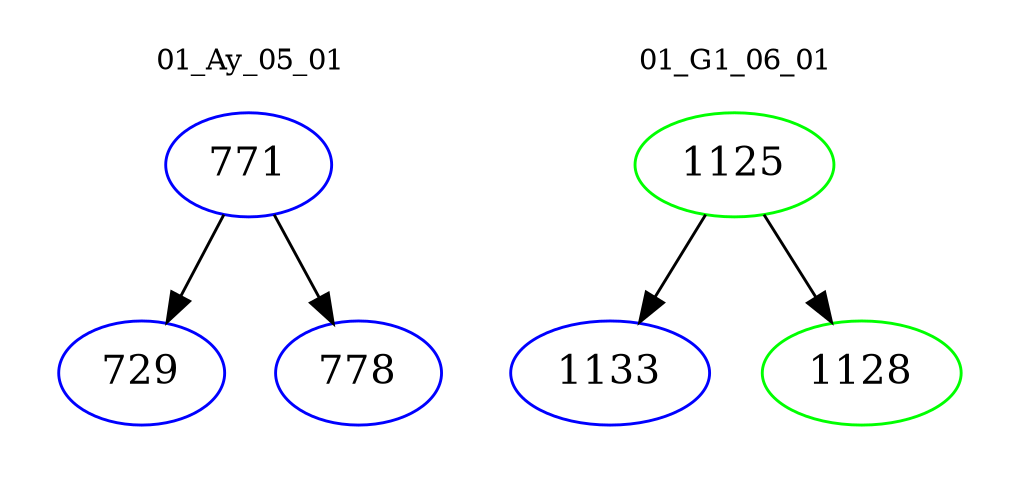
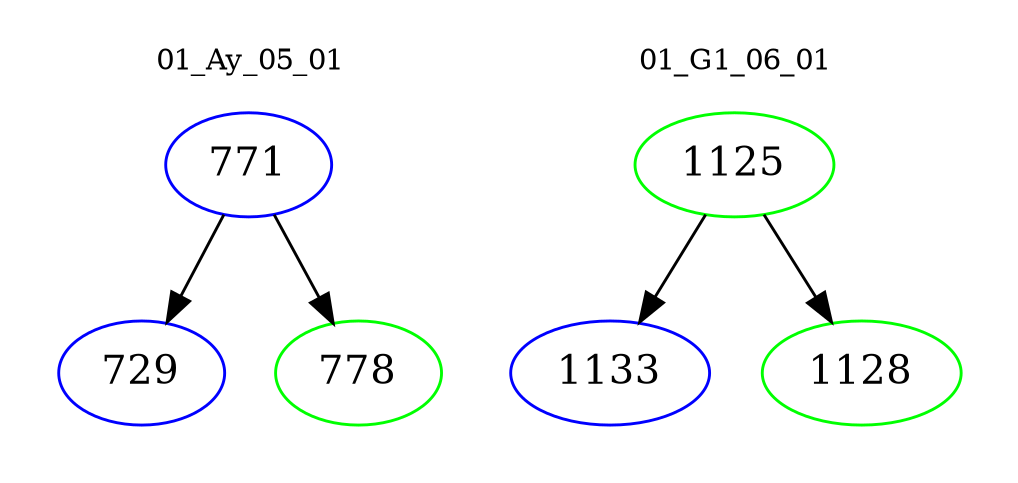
(359, 373) -> (359, 373)
